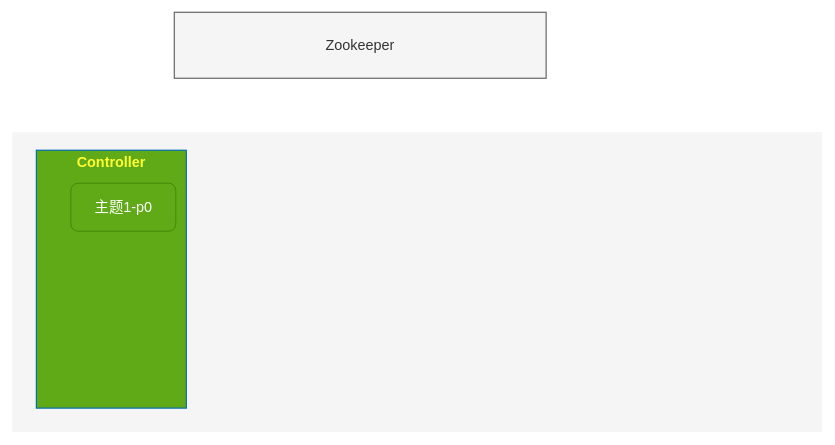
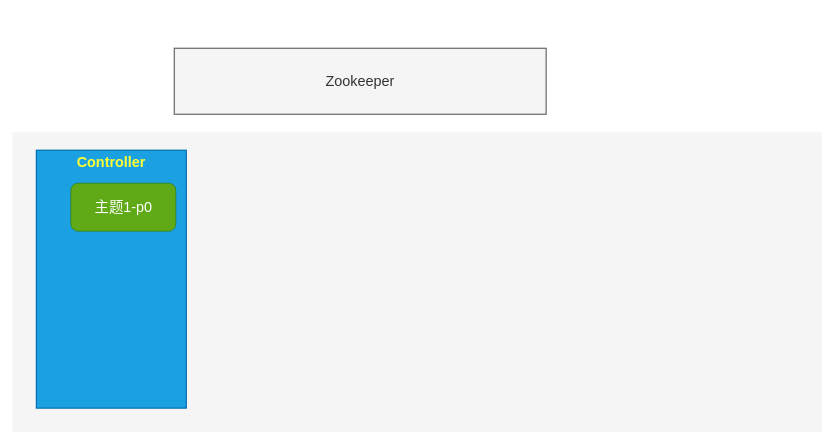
(360, 45) -> (360, 81)
(111, 279) -> (111, 279)
